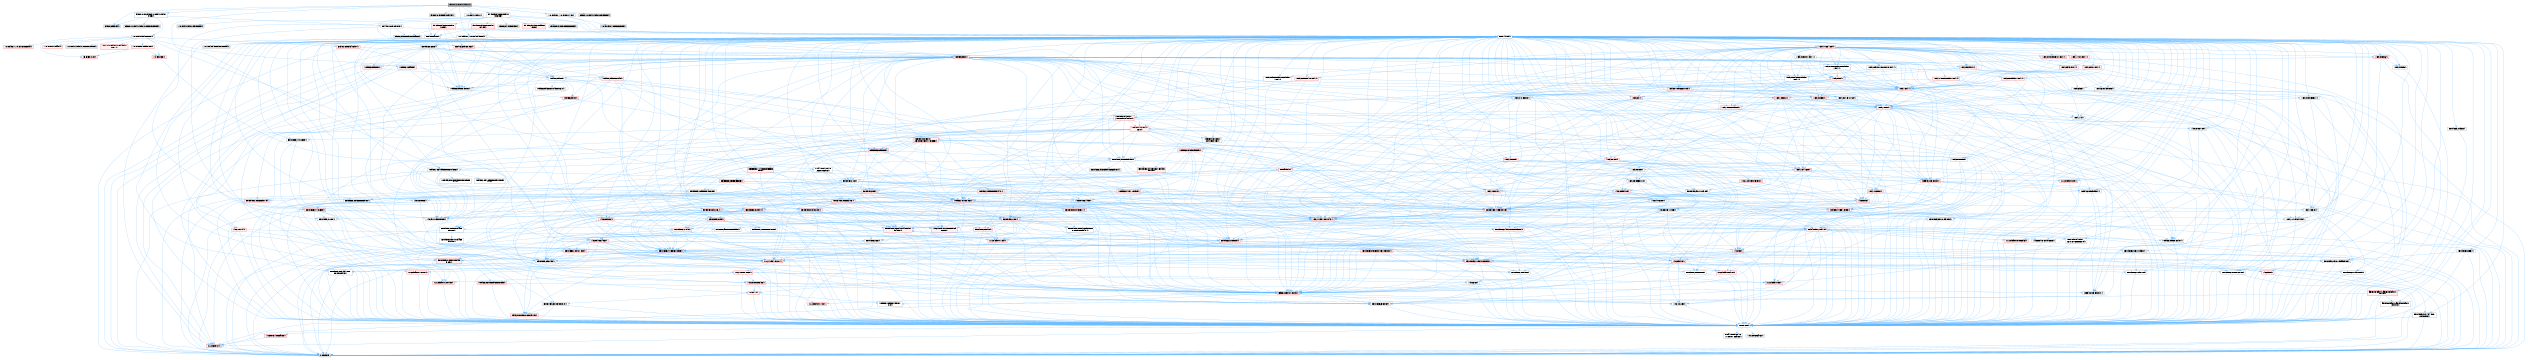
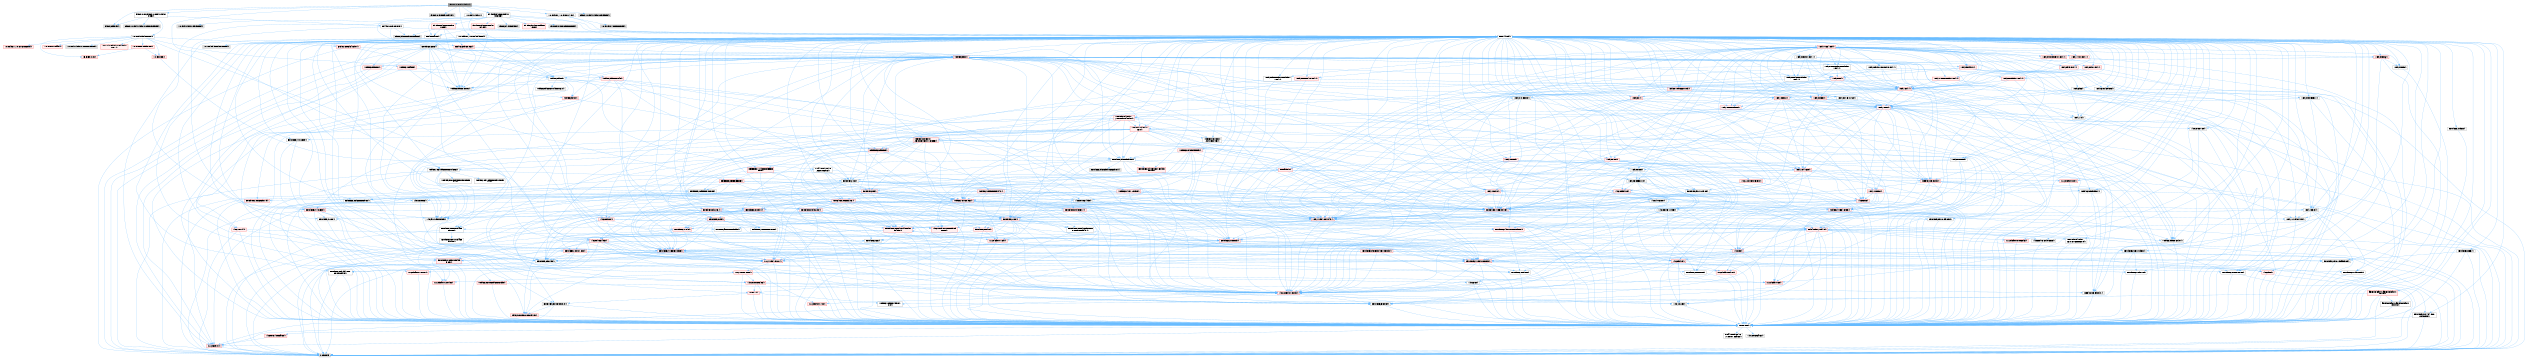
(1288, 293) -> (1288, 293)
